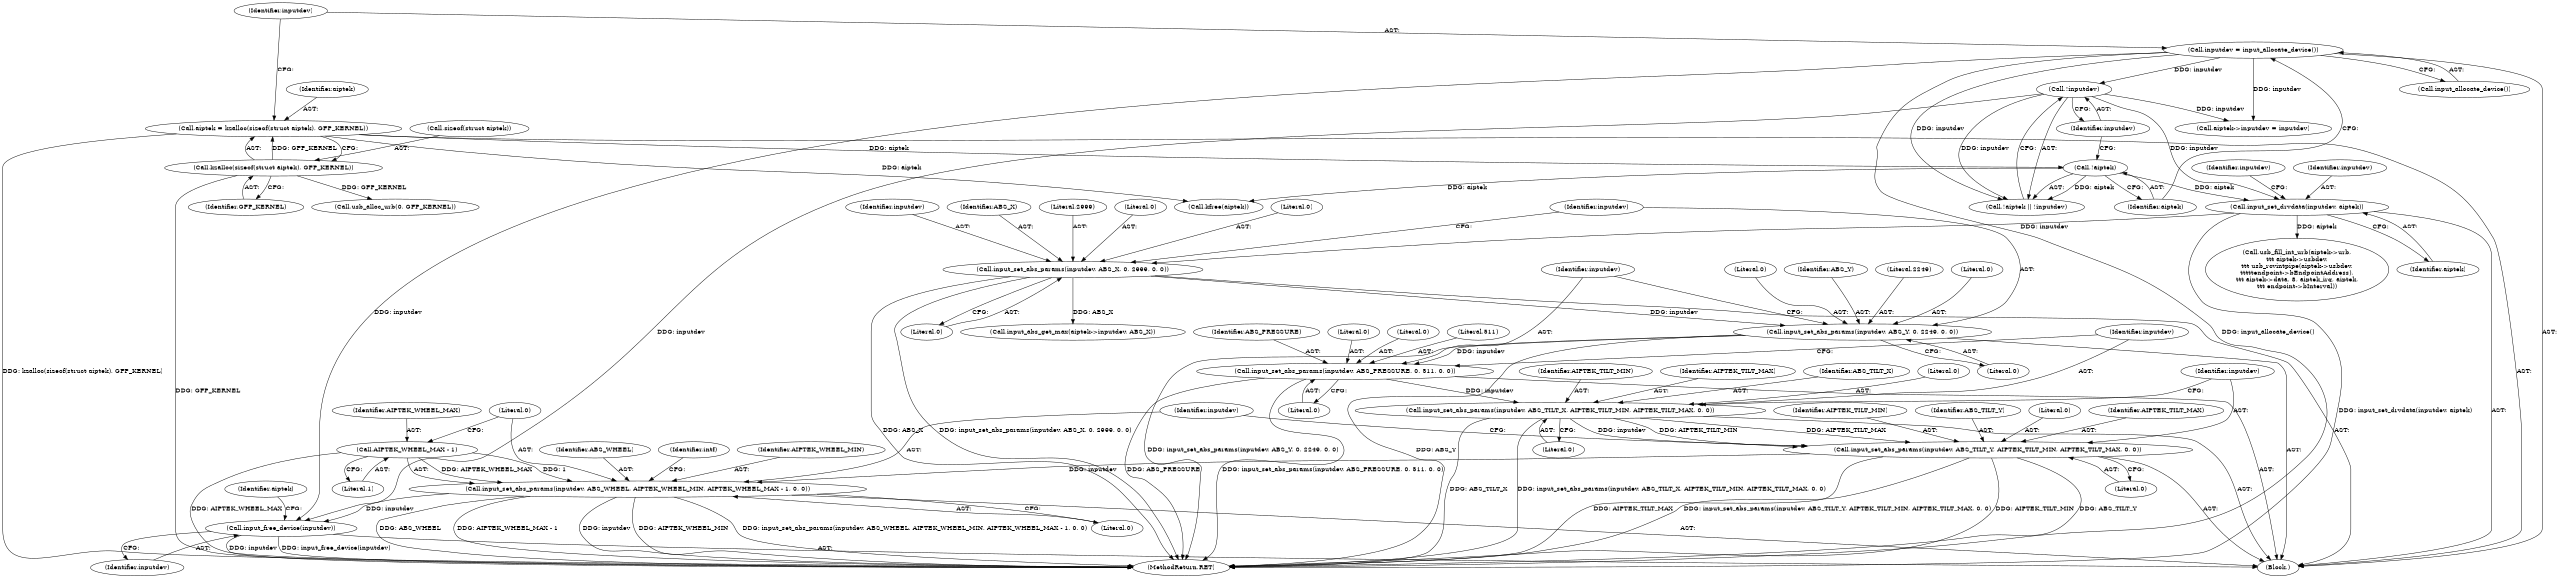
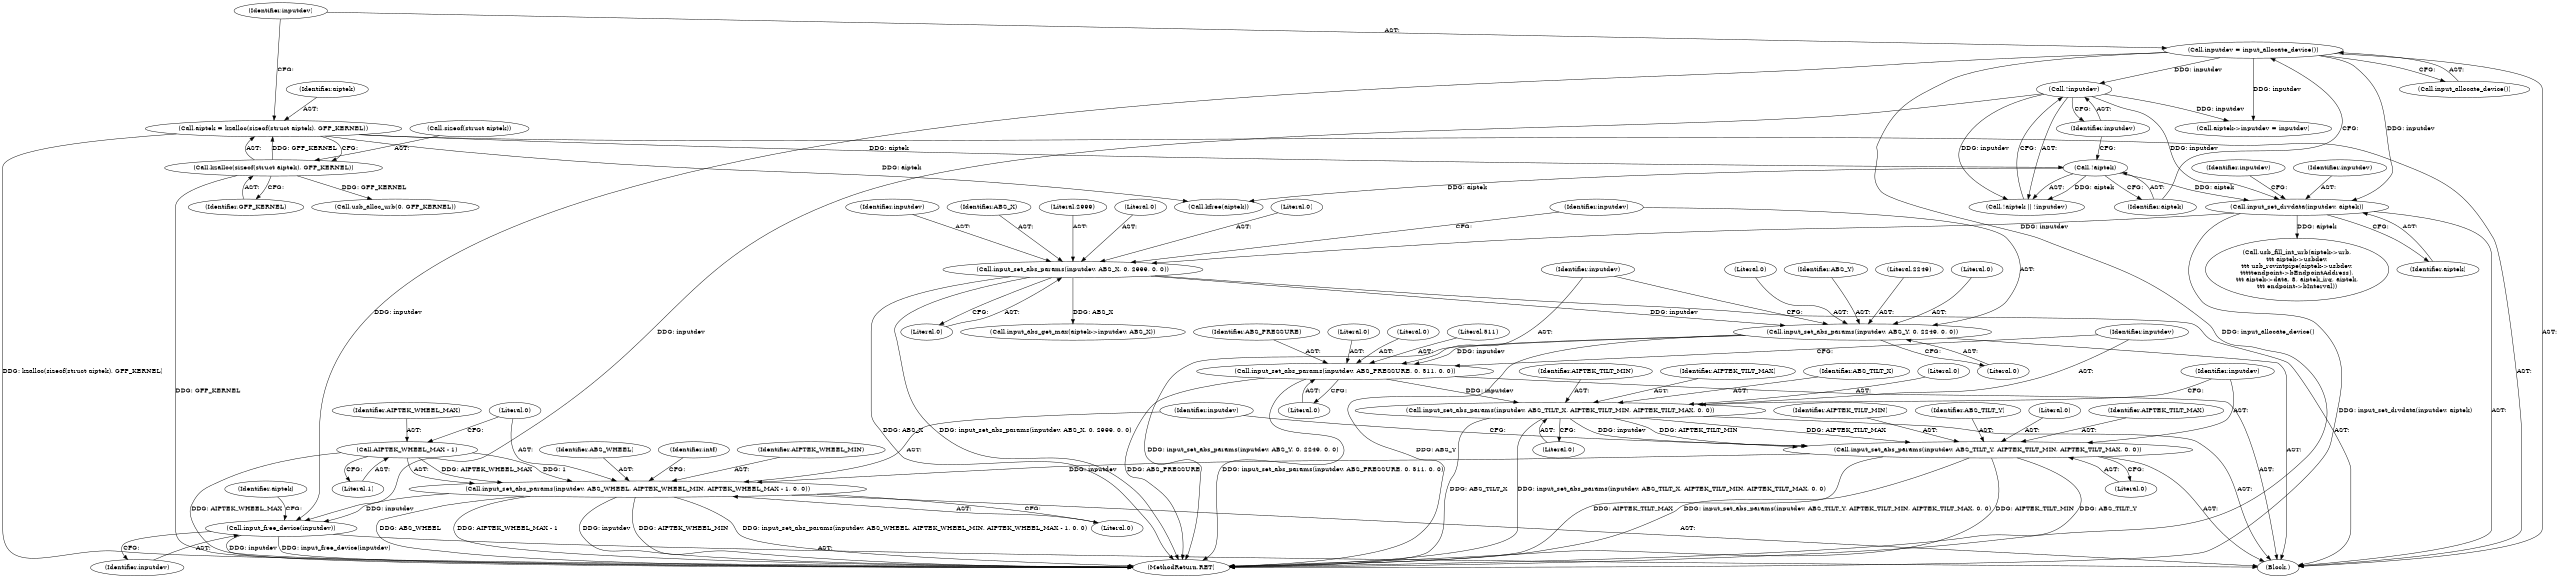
(1980, 86) -> (2385, 119)
